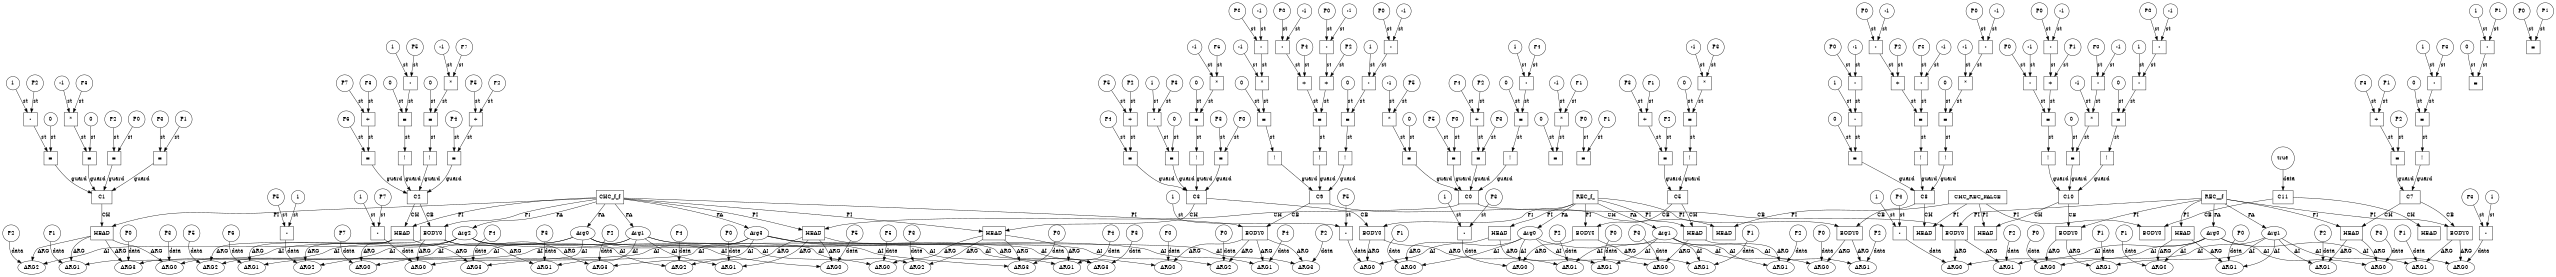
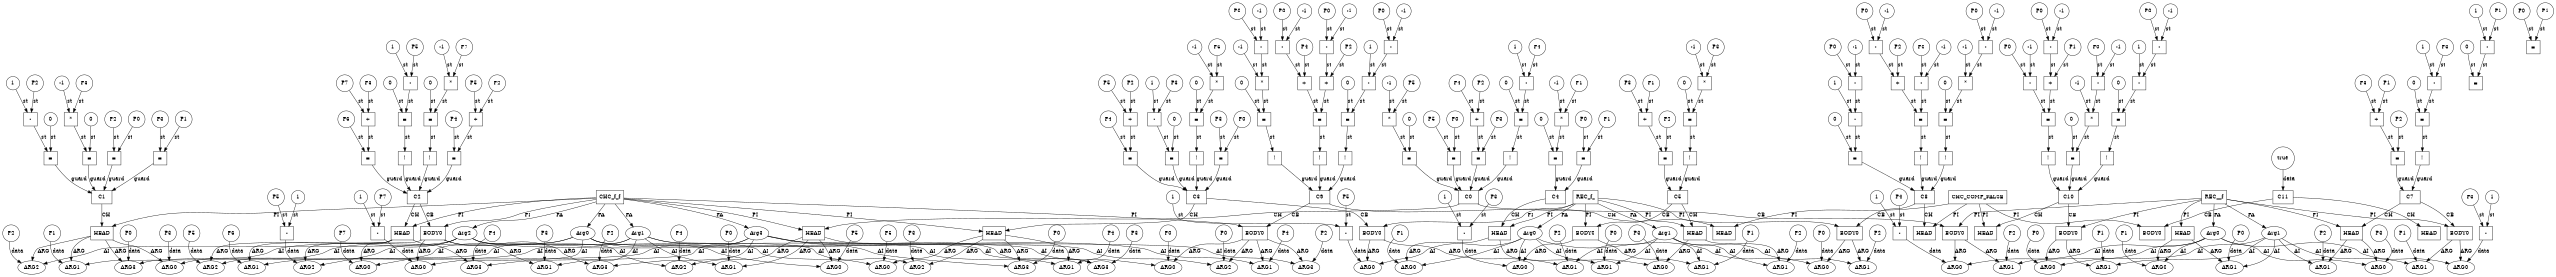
none -> (1556, 197)
(1978, 197) -> (1978, 197)
